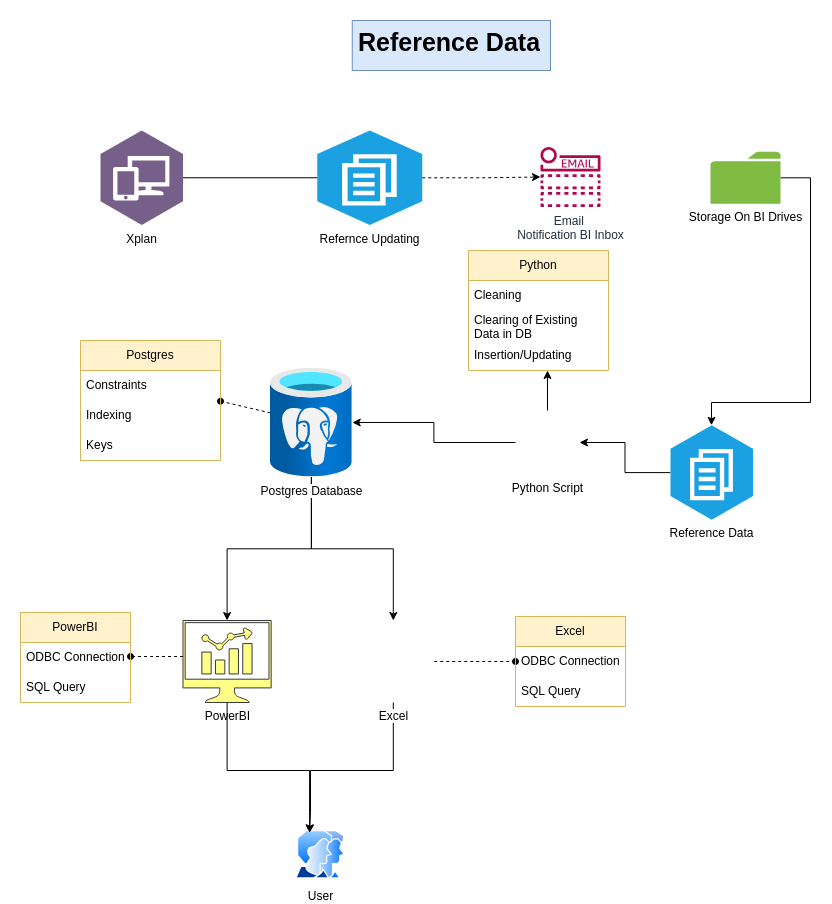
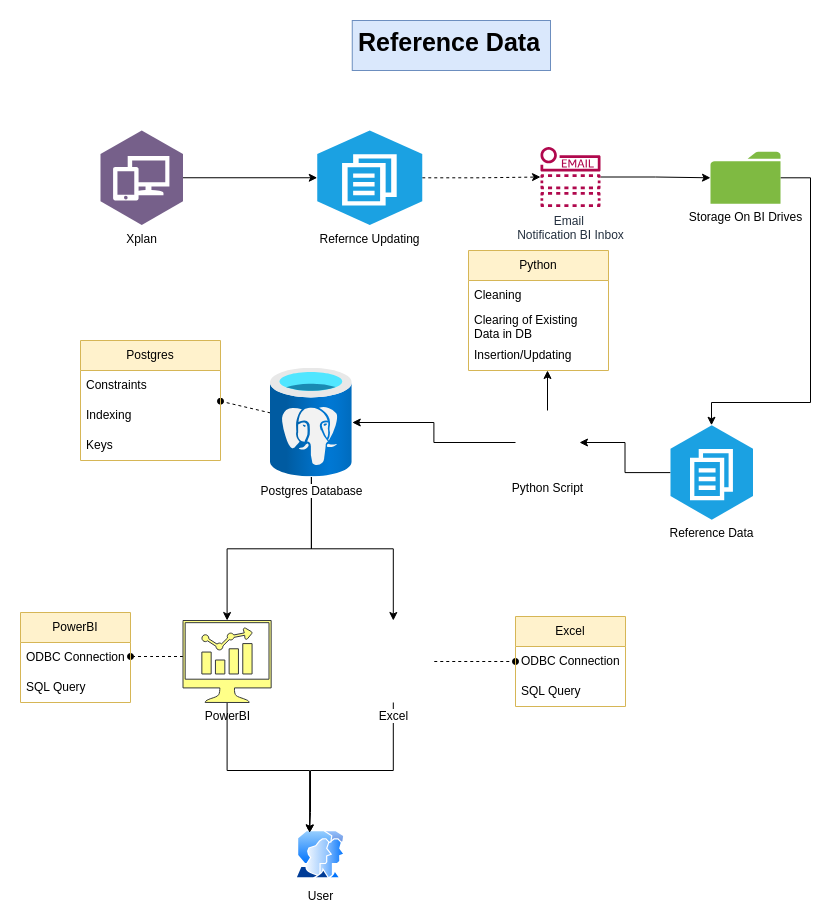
none -> (652, 177)
(312, 178) -> (309, 178)
